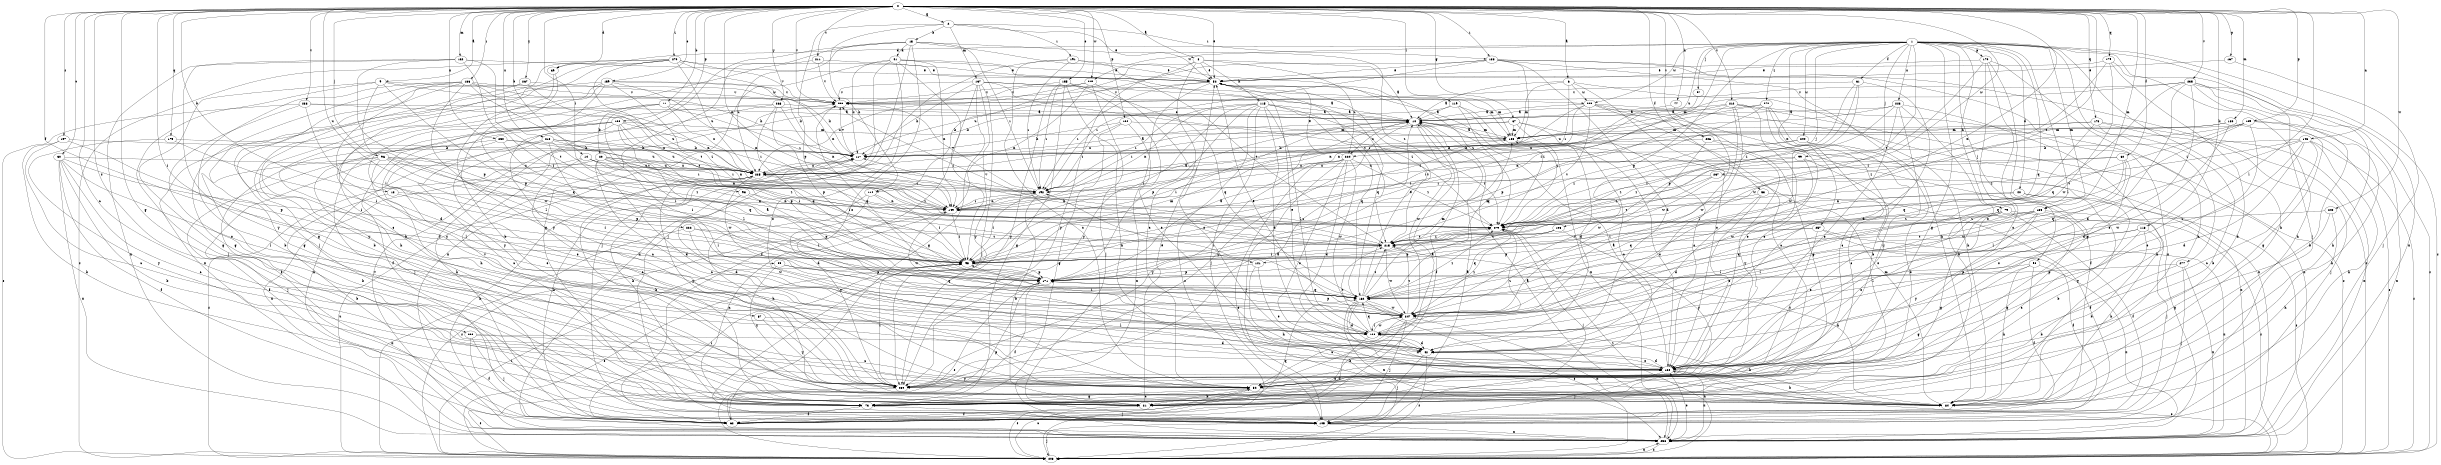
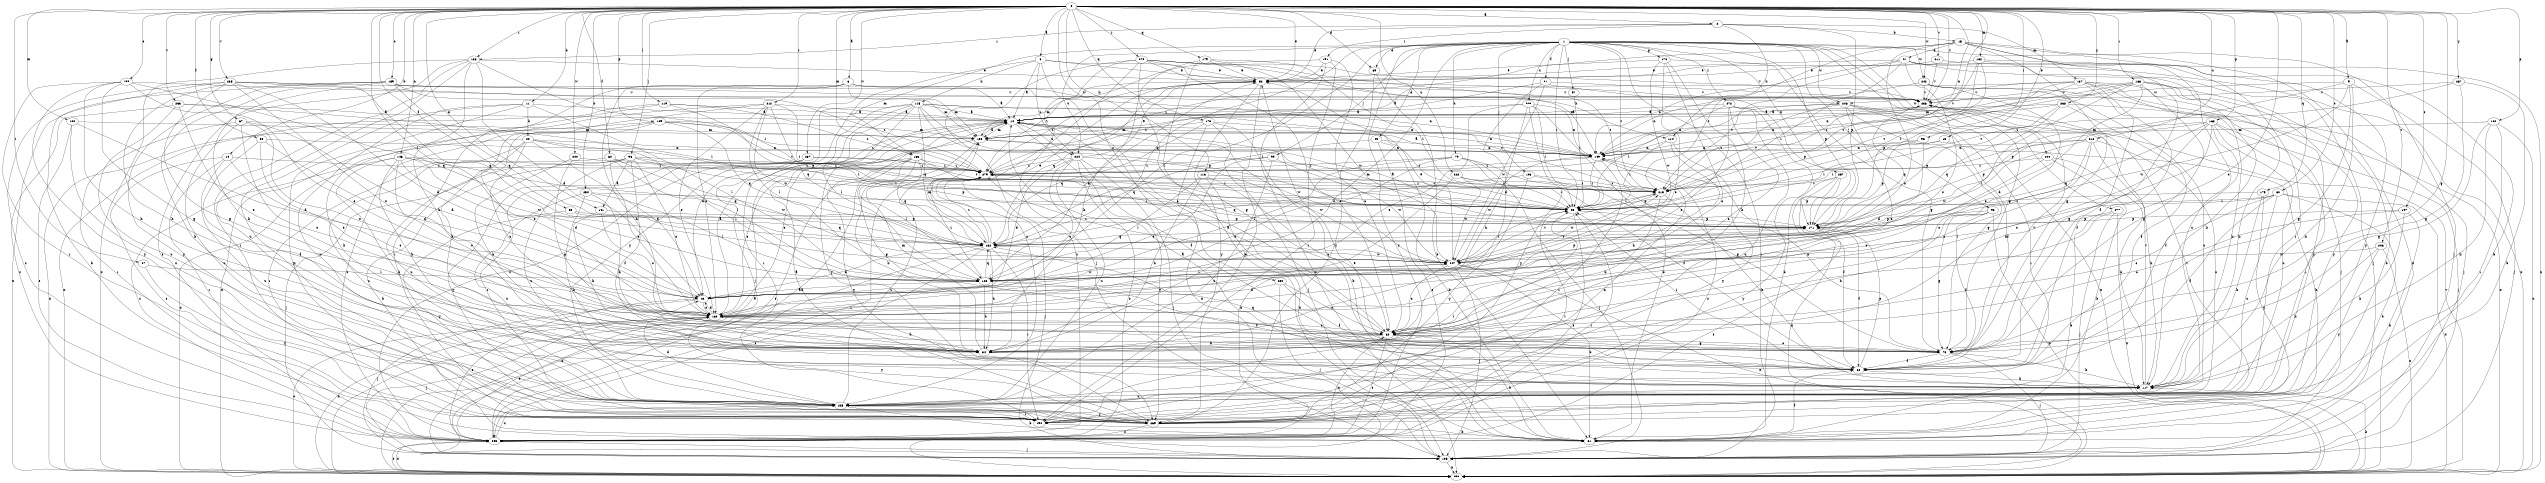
(2230, 60) -> none
(1676, 104) -> none
(1177, 113) -> (1773, 113)
none -> (1272, 148)
(1374, 273) -> none
